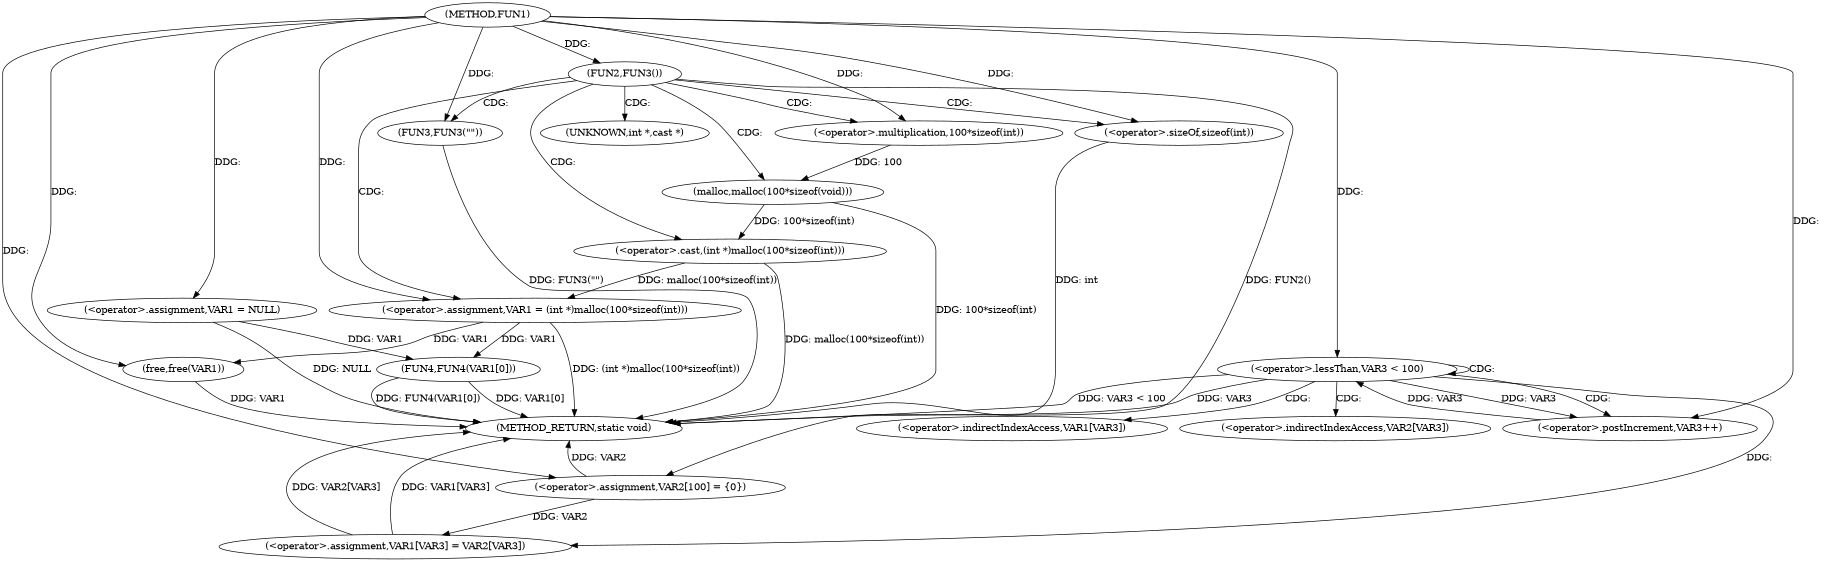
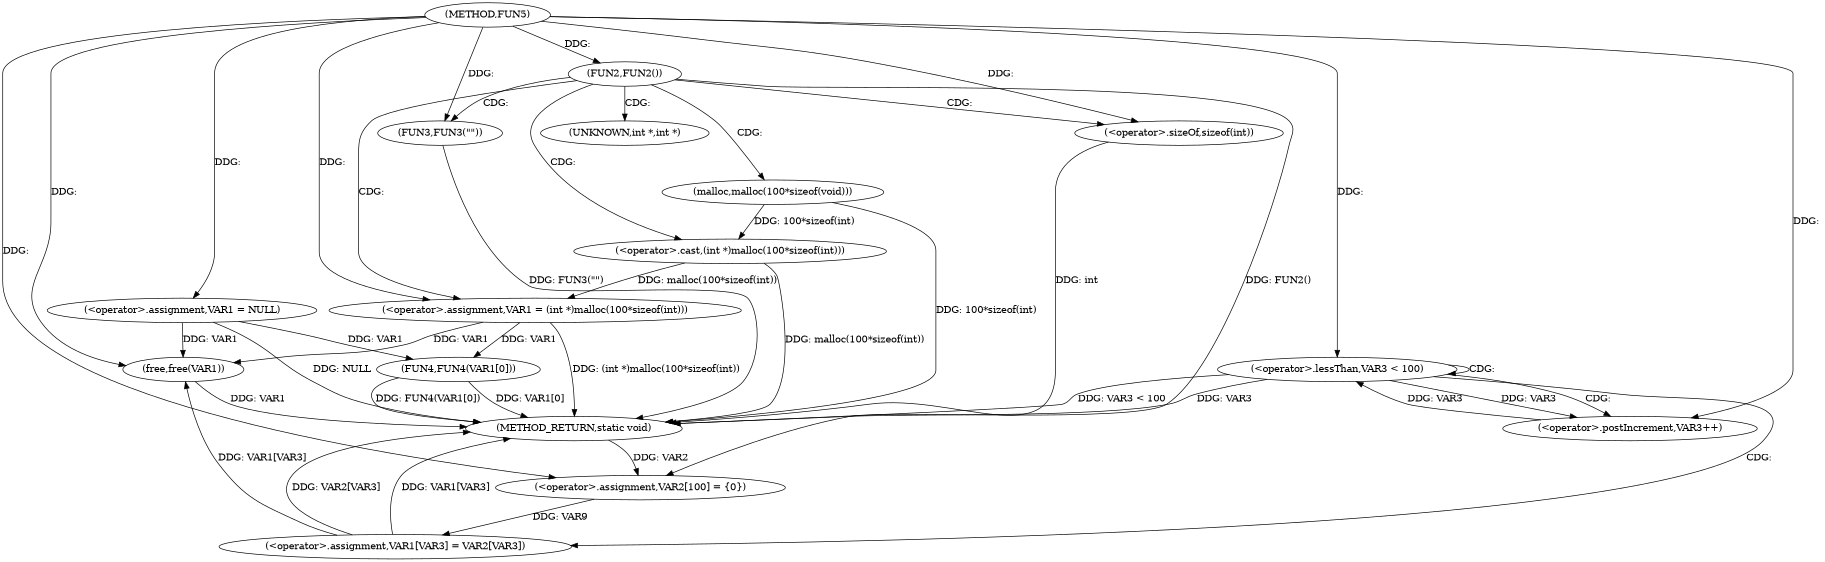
(488, 15) -> (488, 15)
(625, 74) -> (625, 74)
(625, 133) -> (625, 133)
(919, 133) -> none
none -> (183, 337)
(1012, 429) -> none
(1335, 429) -> none
(1761, 458) -> (1761, 458)
(572, 465) -> (625, 452)
none -> (238, 486)
(560, 517) -> (560, 517)
